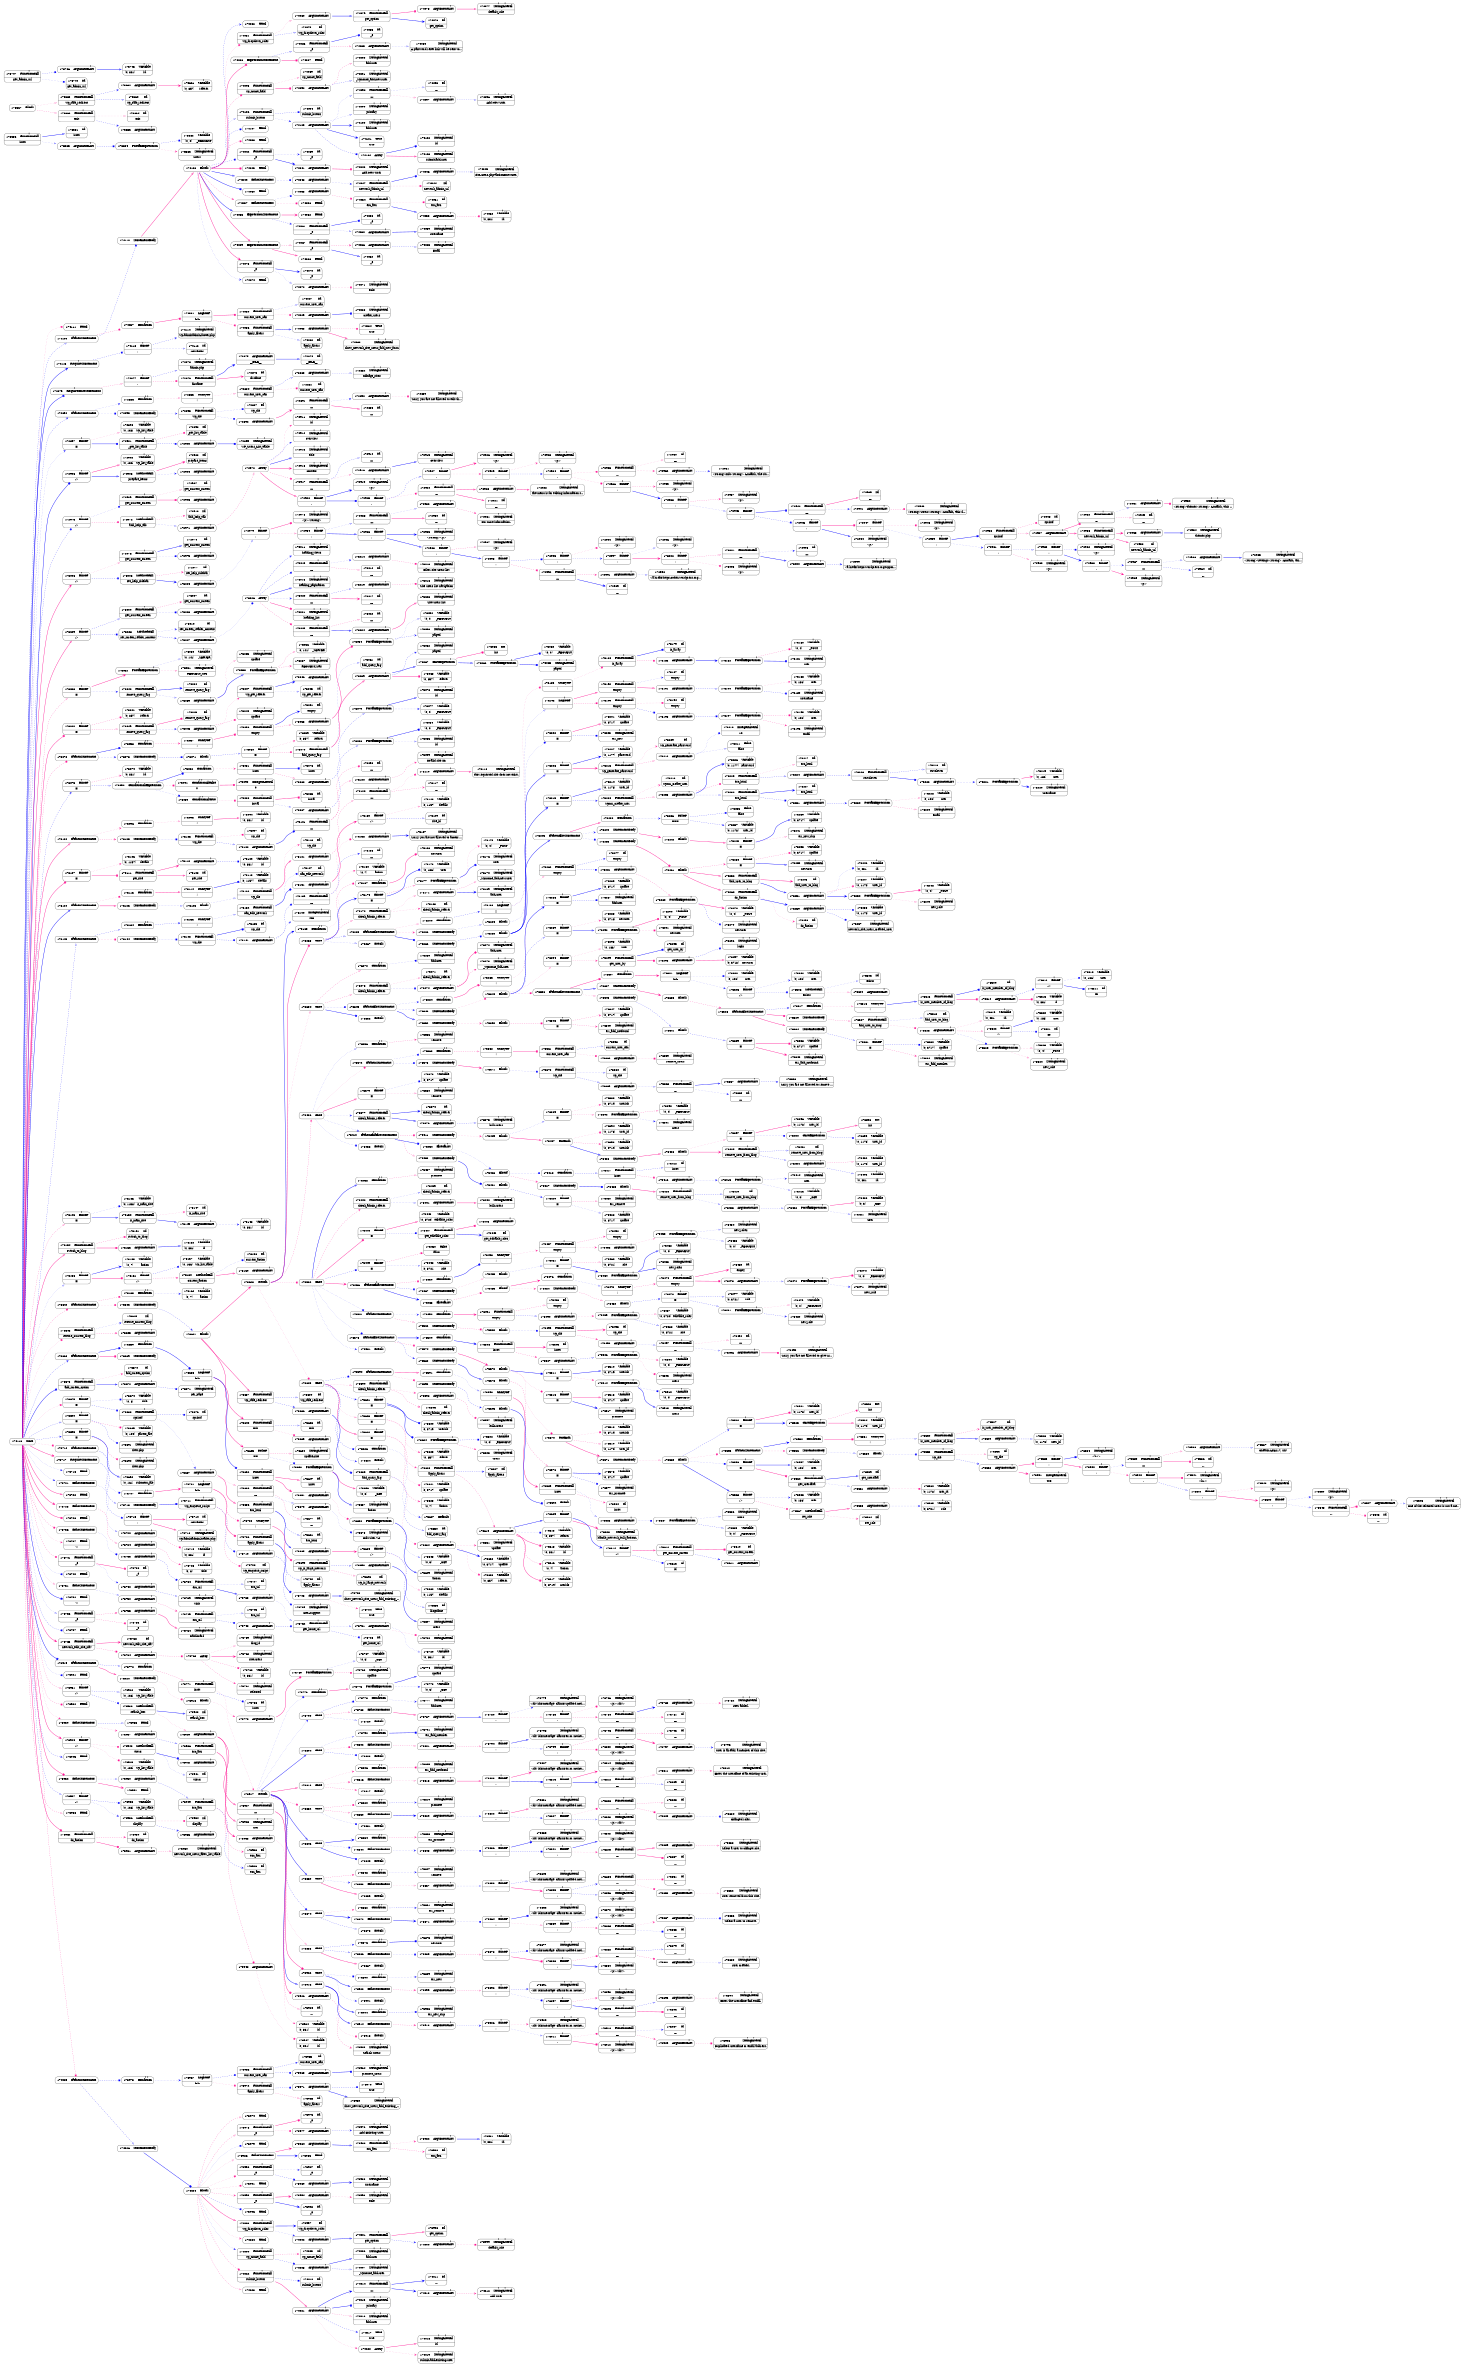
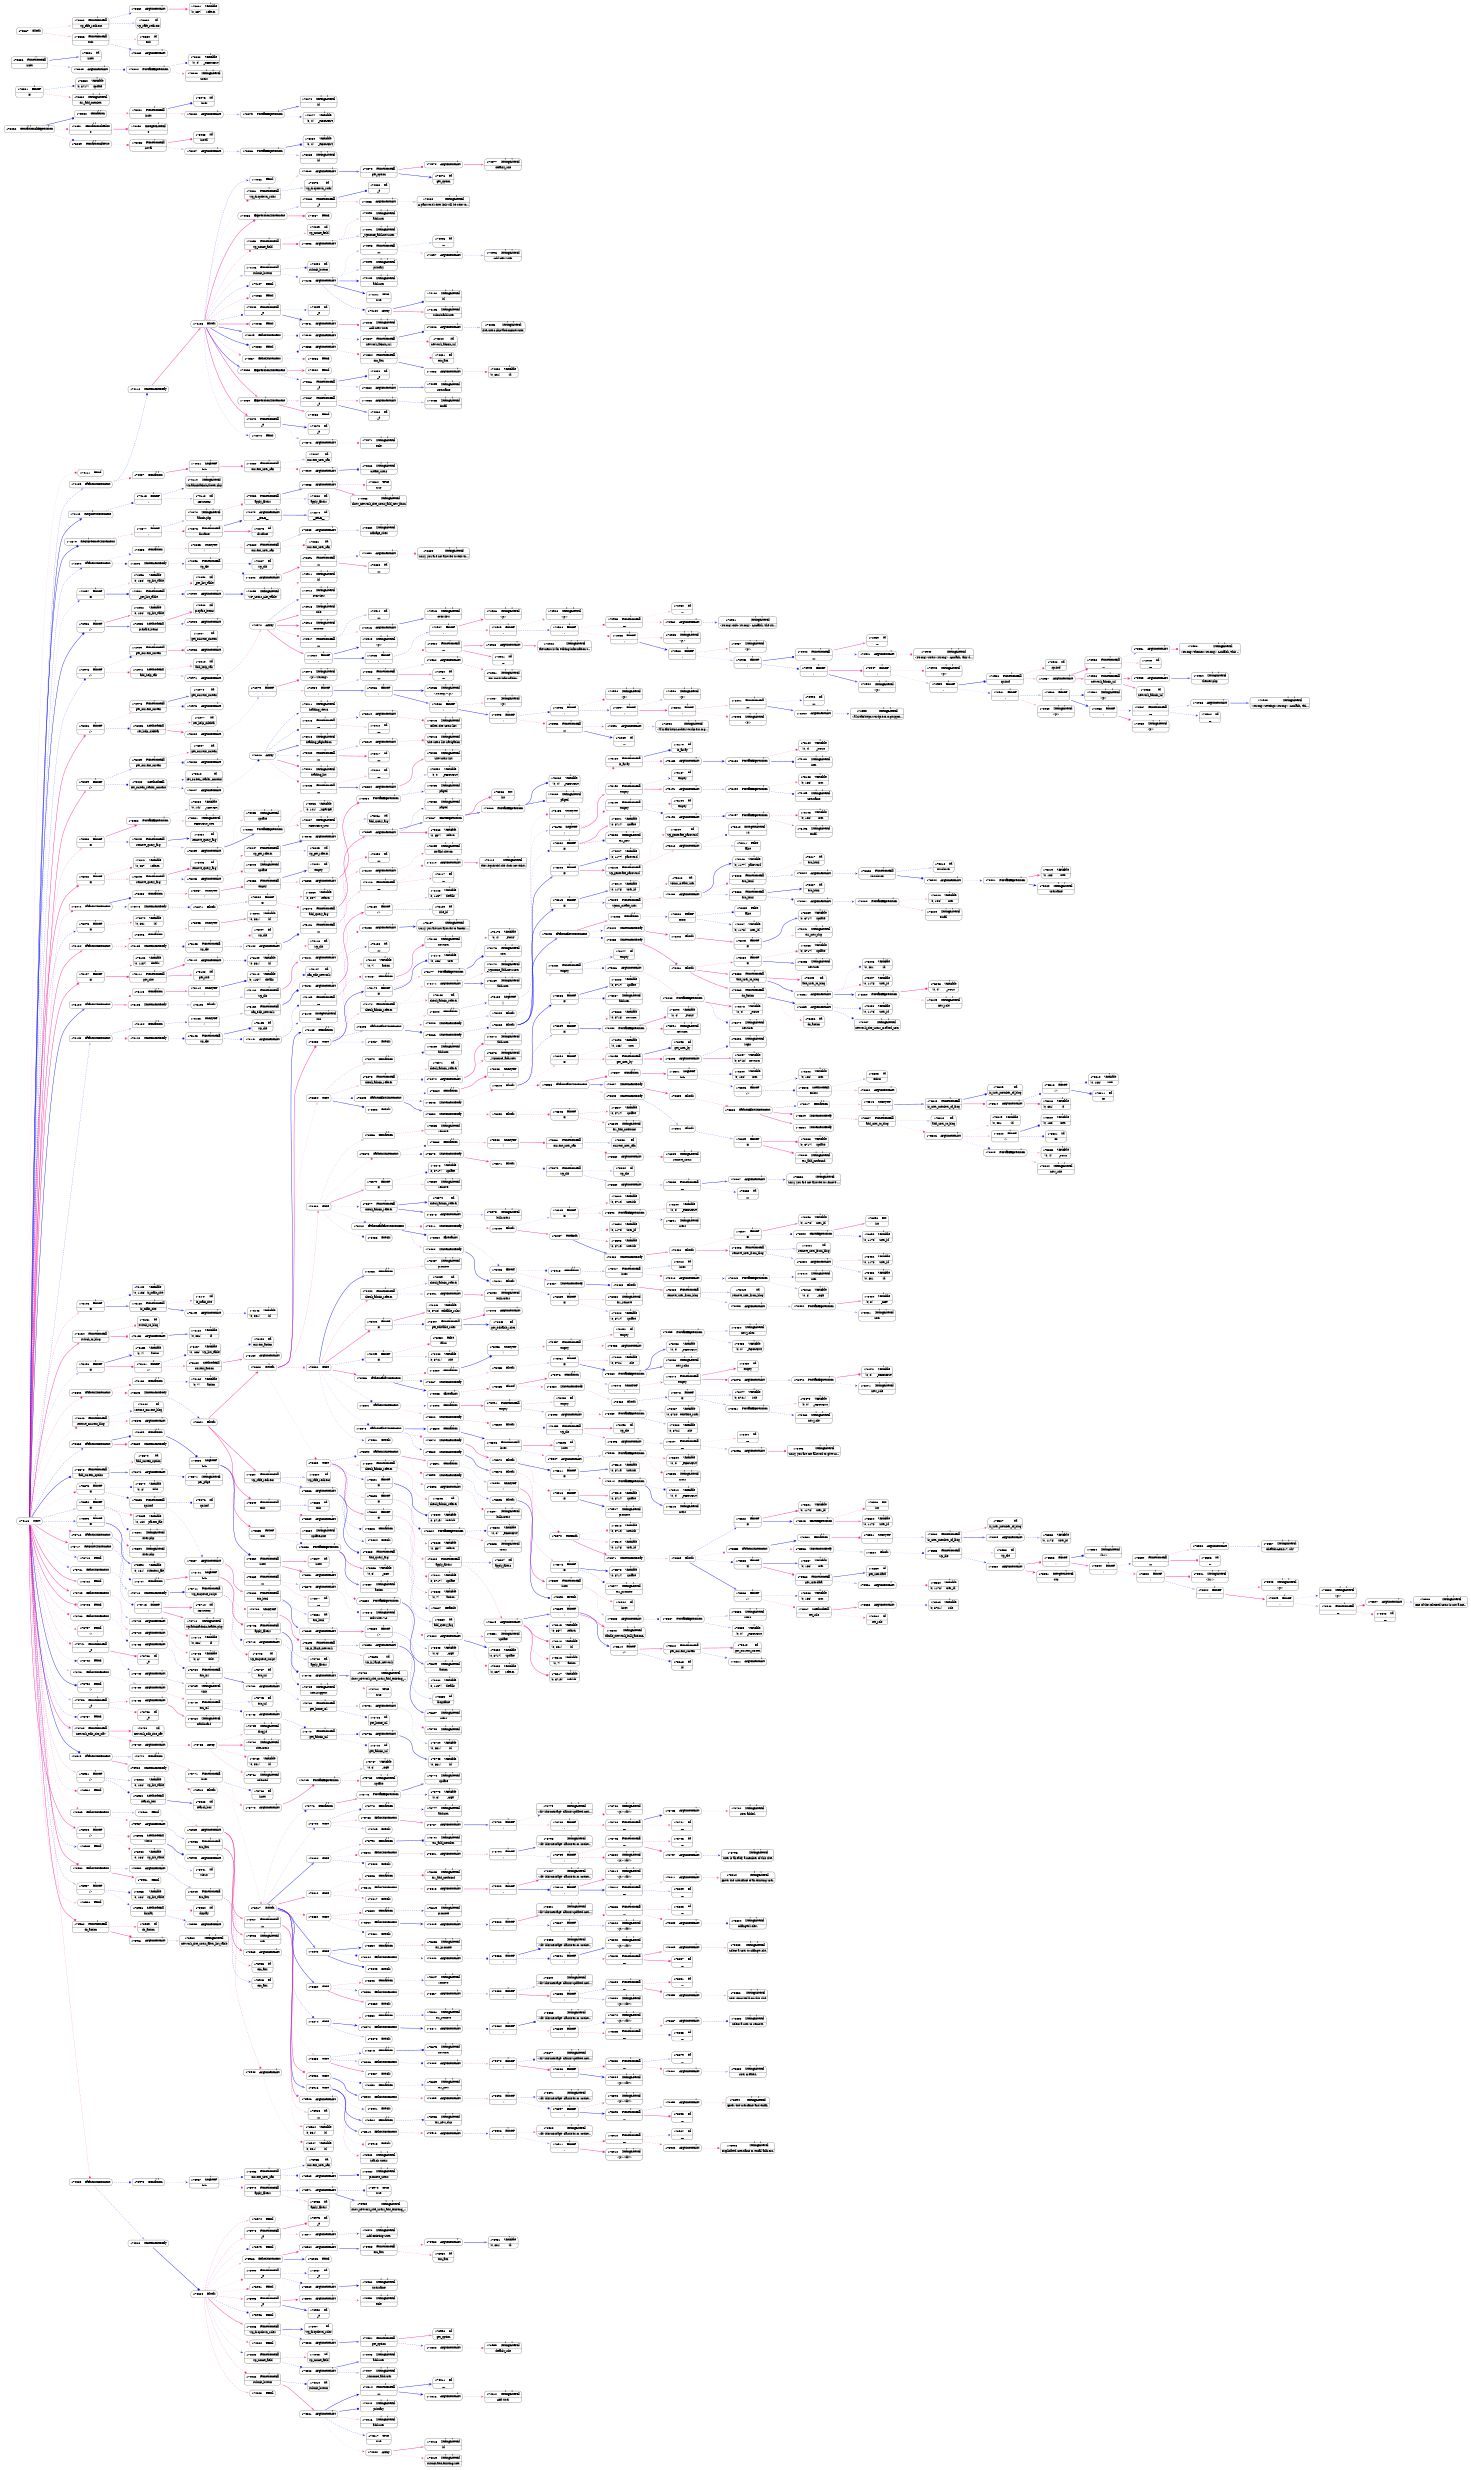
(224, 323) -> (232, 507)
(280, 461) -> (287, 619)
(166, 581) -> (174, 731)
(100, 786) -> none
(840, 1037) -> none
(405, 1417) -> (412, 1507)
(283, 1626) -> (293, 1722)
(77, 1675) -> none
(645, 1887) -> (652, 1990)
(282, 2131) -> (289, 2234)
